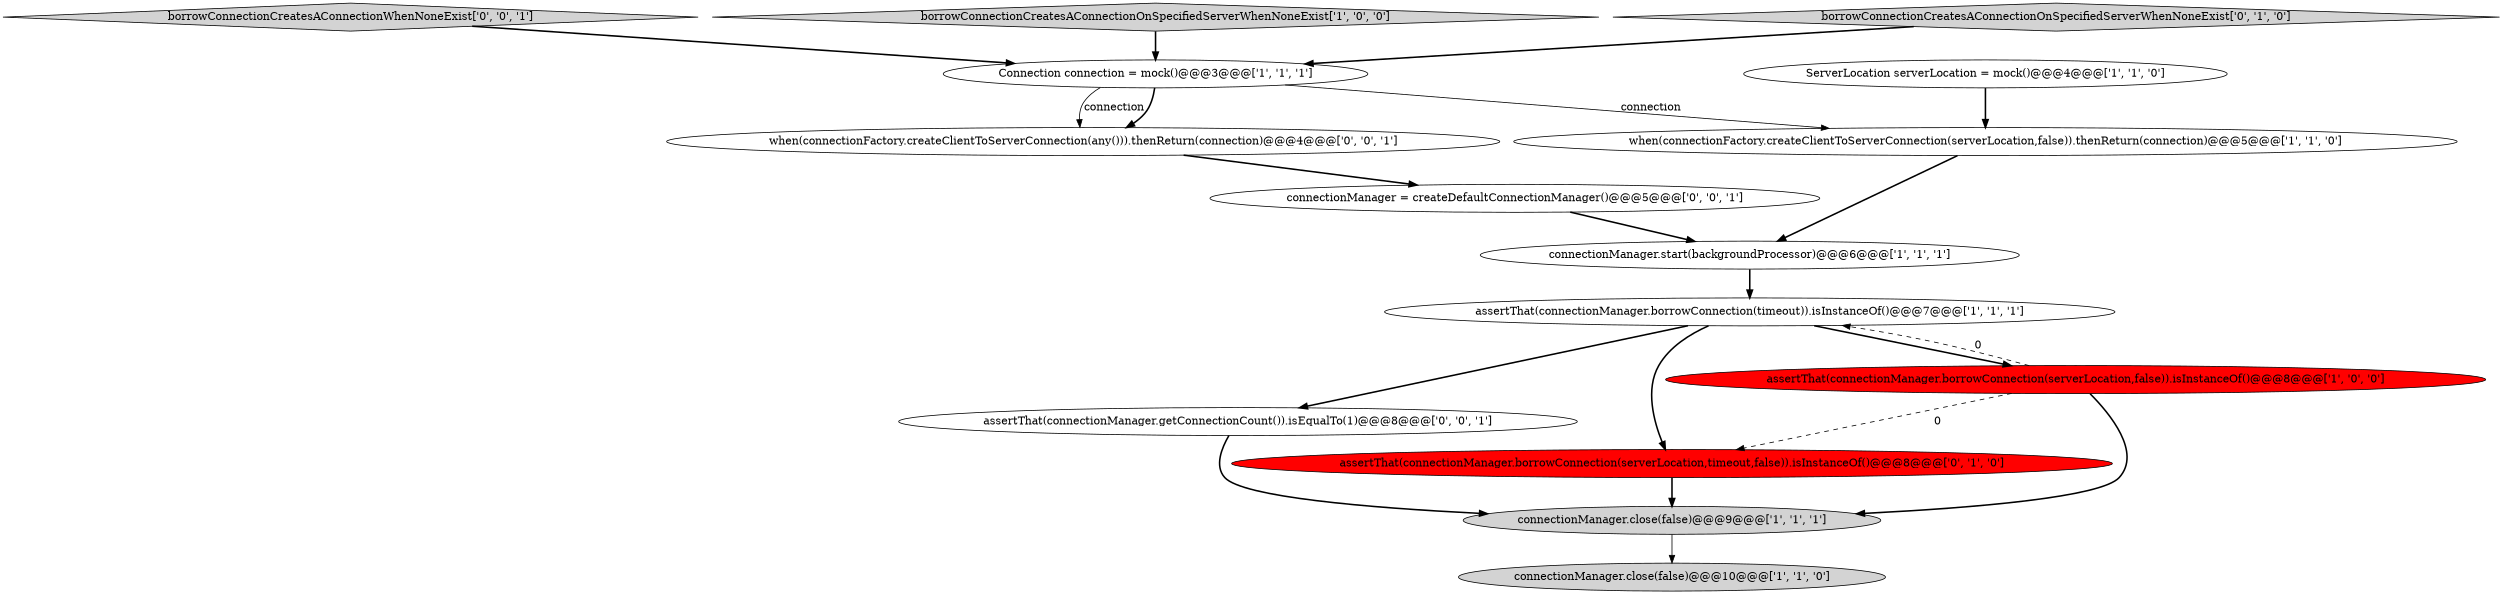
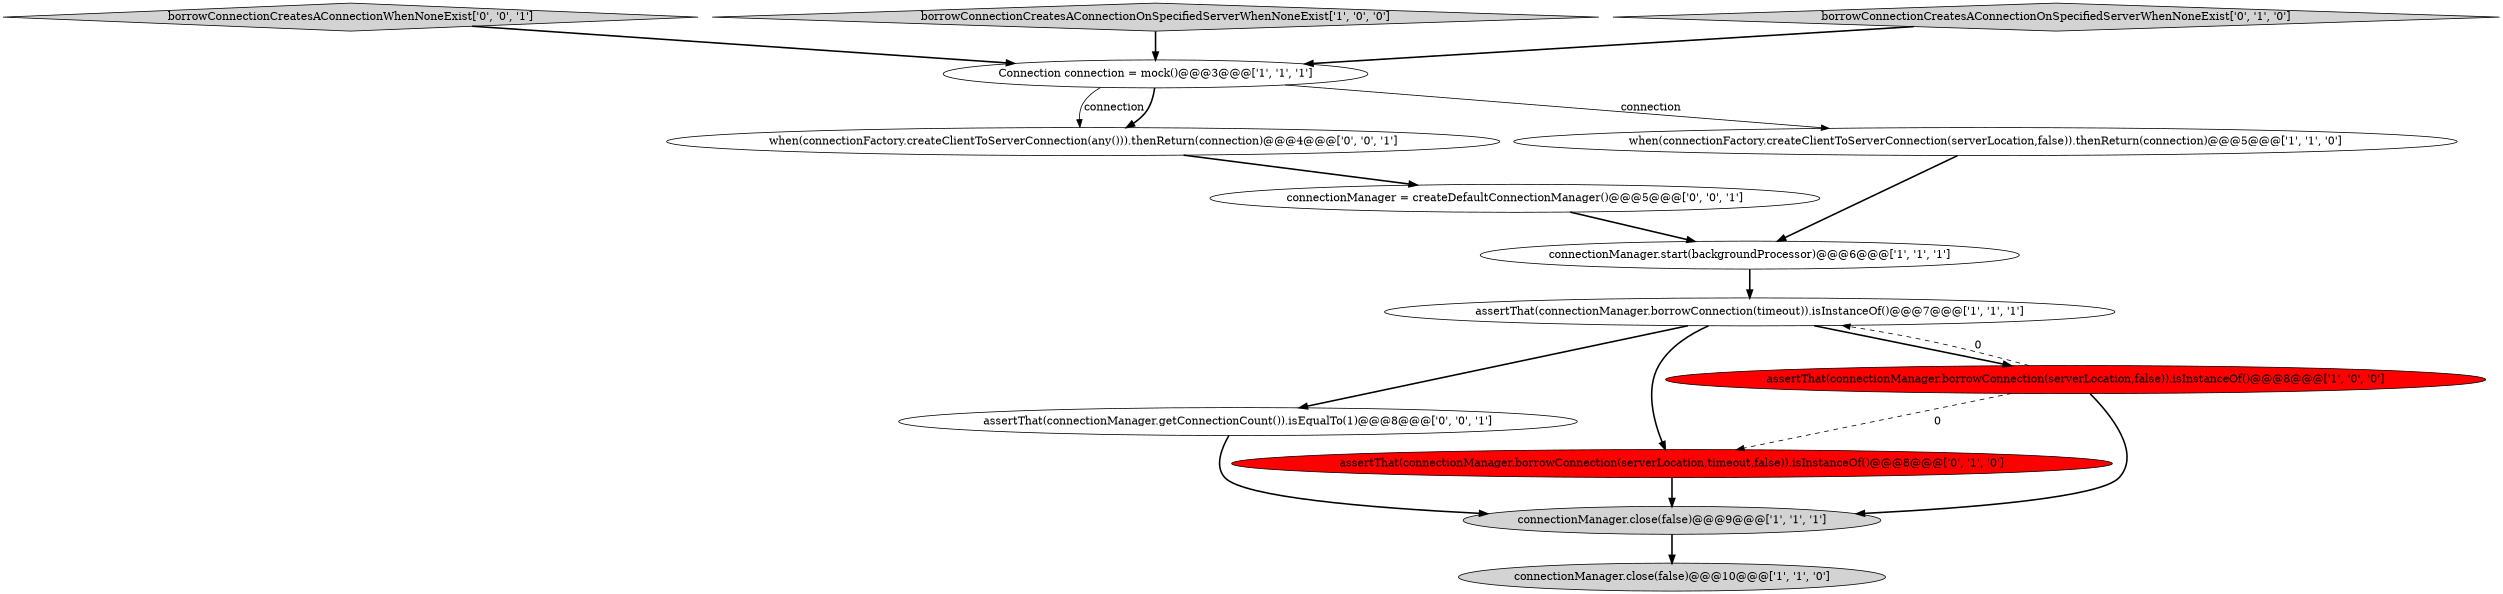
(1985, 74) -> none
(1672, 545) -> (1672, 545)
